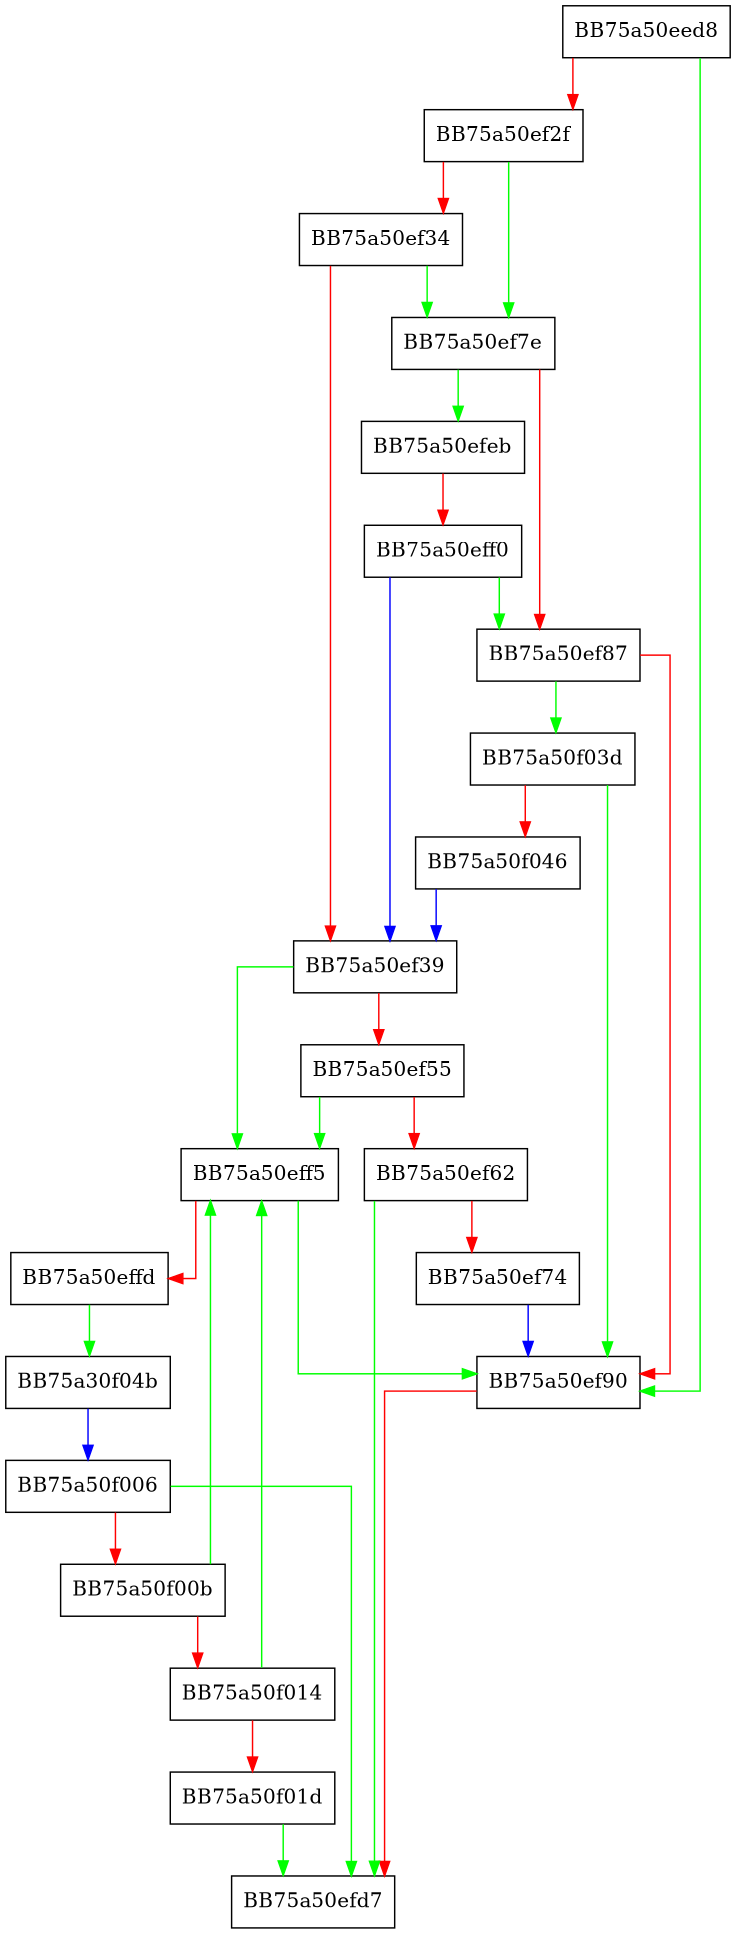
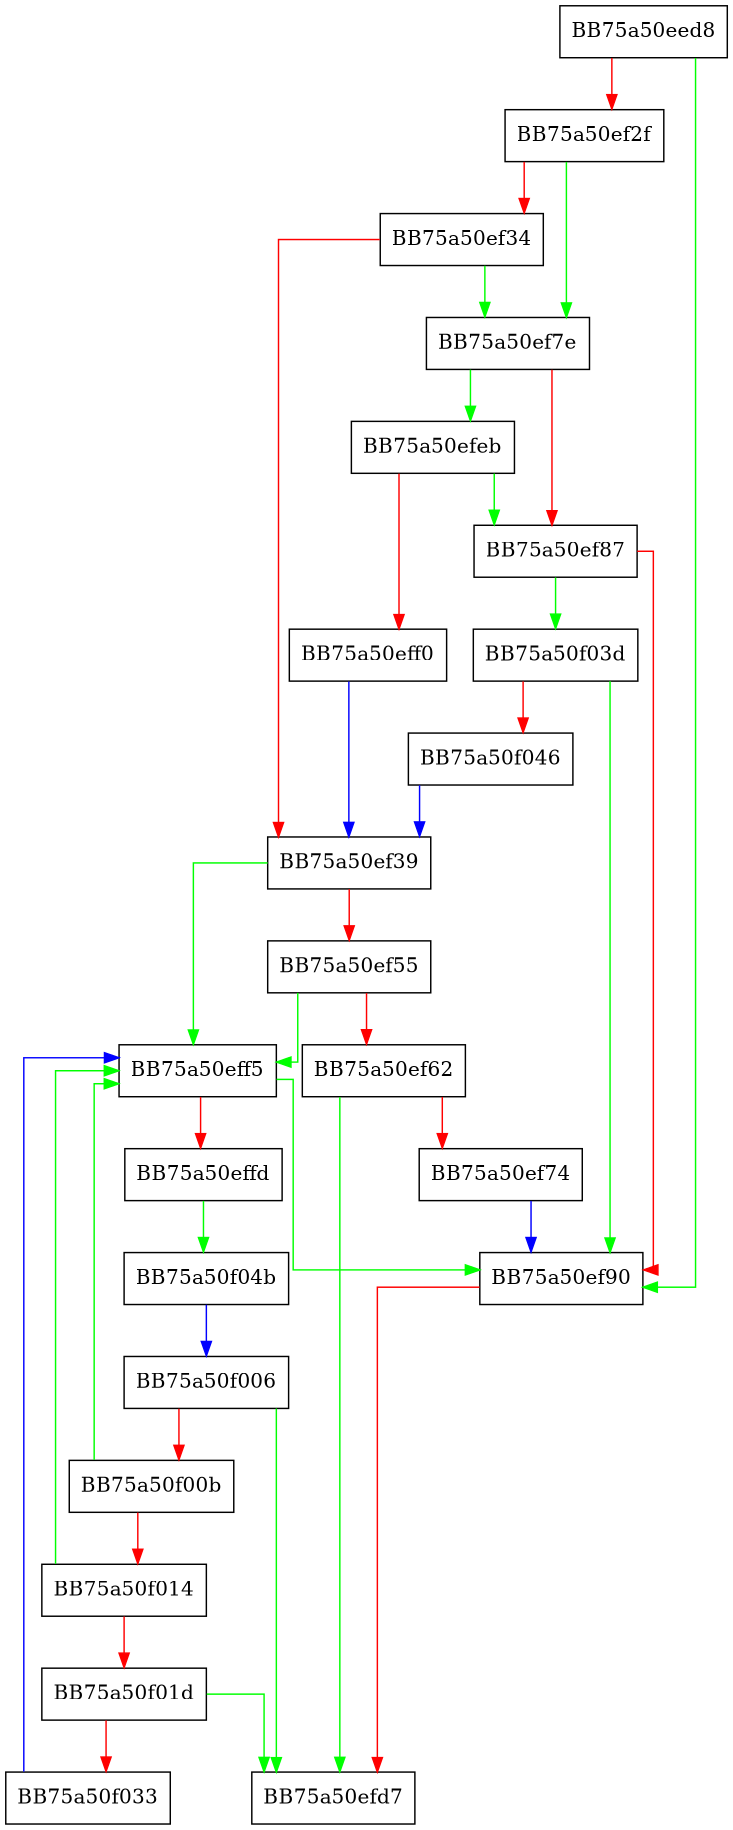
(499, 596) -> (494, 492)
(88, 1382) -> (206, 1279)
none -> (88, 1798)
